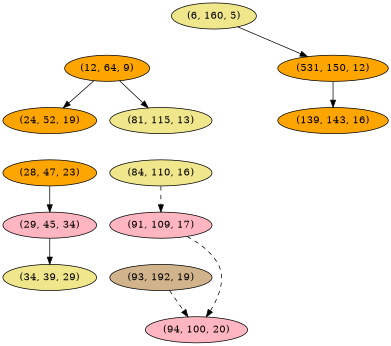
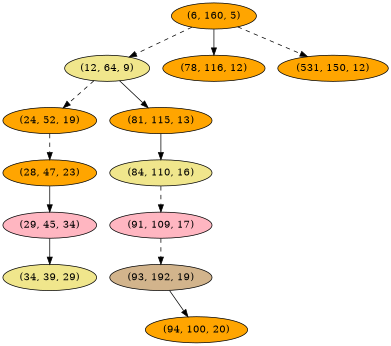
(214, 16) -> (214, 16)
(269, 40) -> (269, 40)
none -> (164, 41)
(107, 68) -> (107, 68)
none -> (214, 68)
(81, 92) -> (81, 92)
(161, 121) -> (161, 121)
(333, 121) -> none
none -> (50, 143)
none -> (161, 143)
(220, 268) -> (161, 248)
(177, 301) -> (177, 301)
(196, 330) -> (196, 330)
